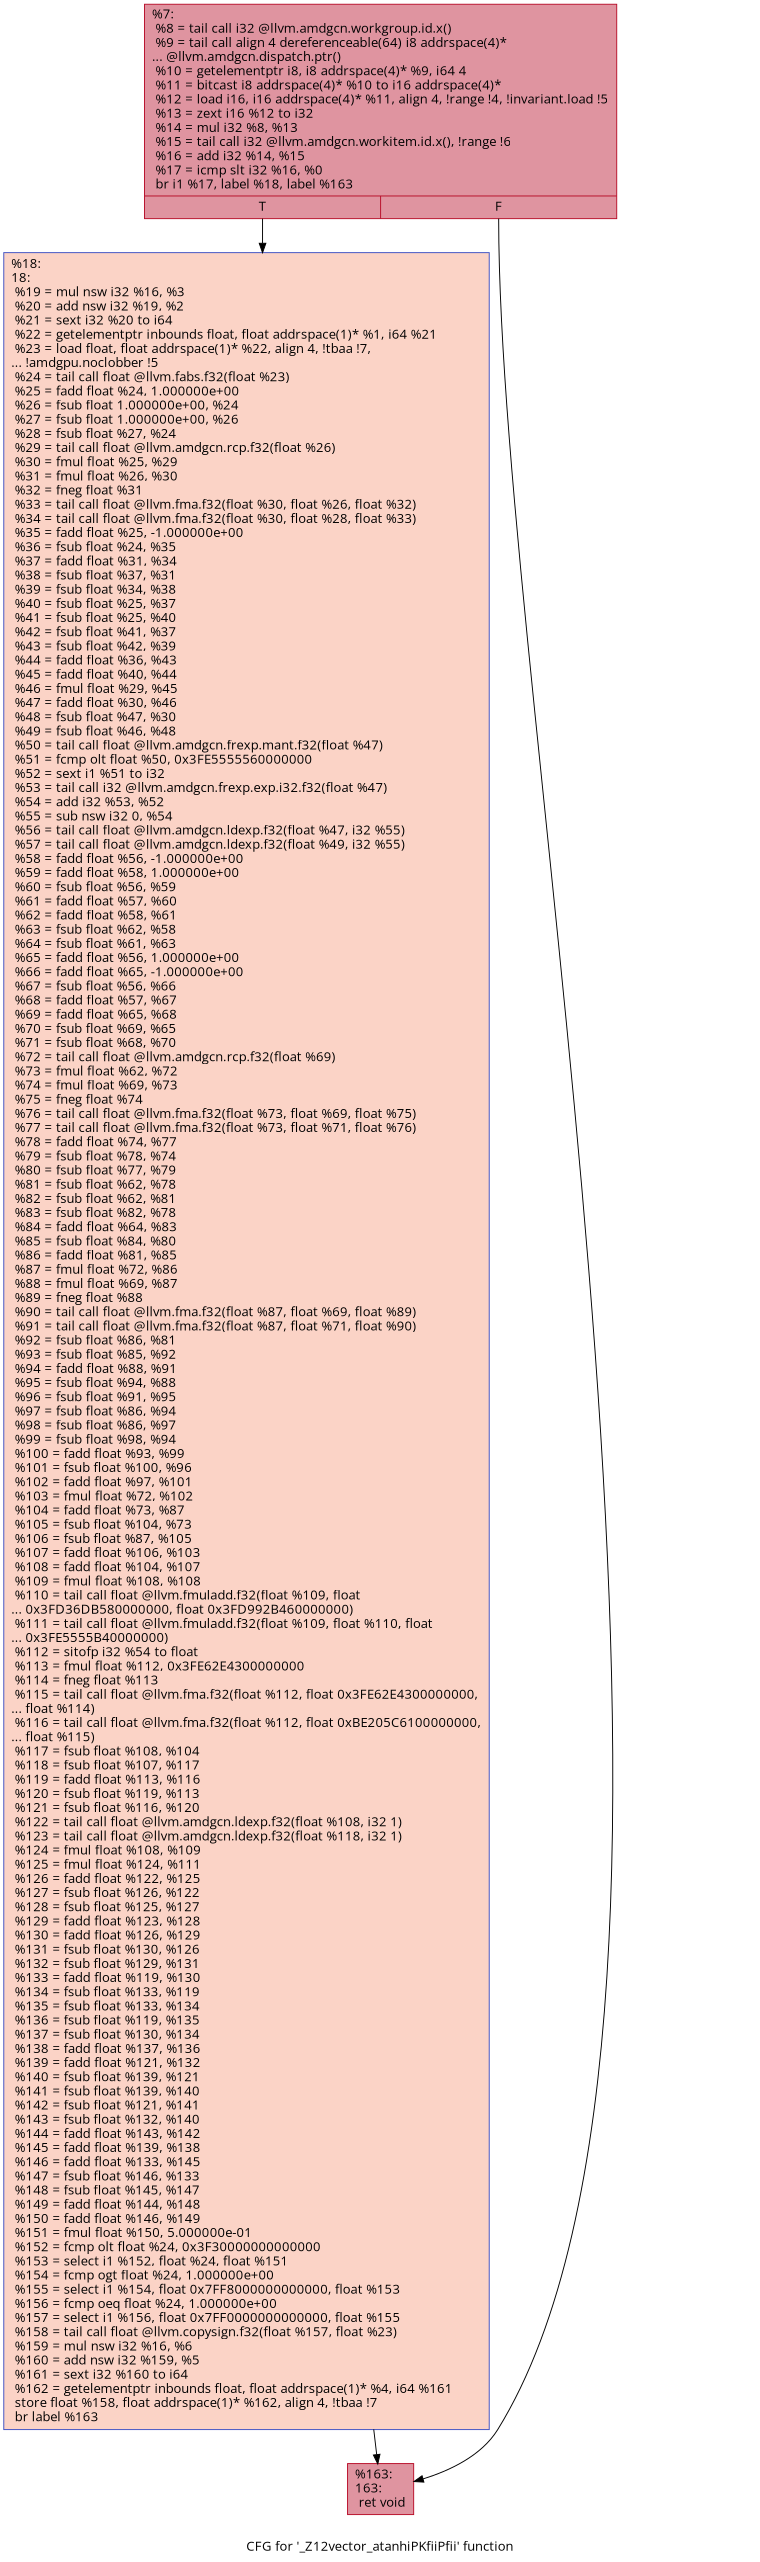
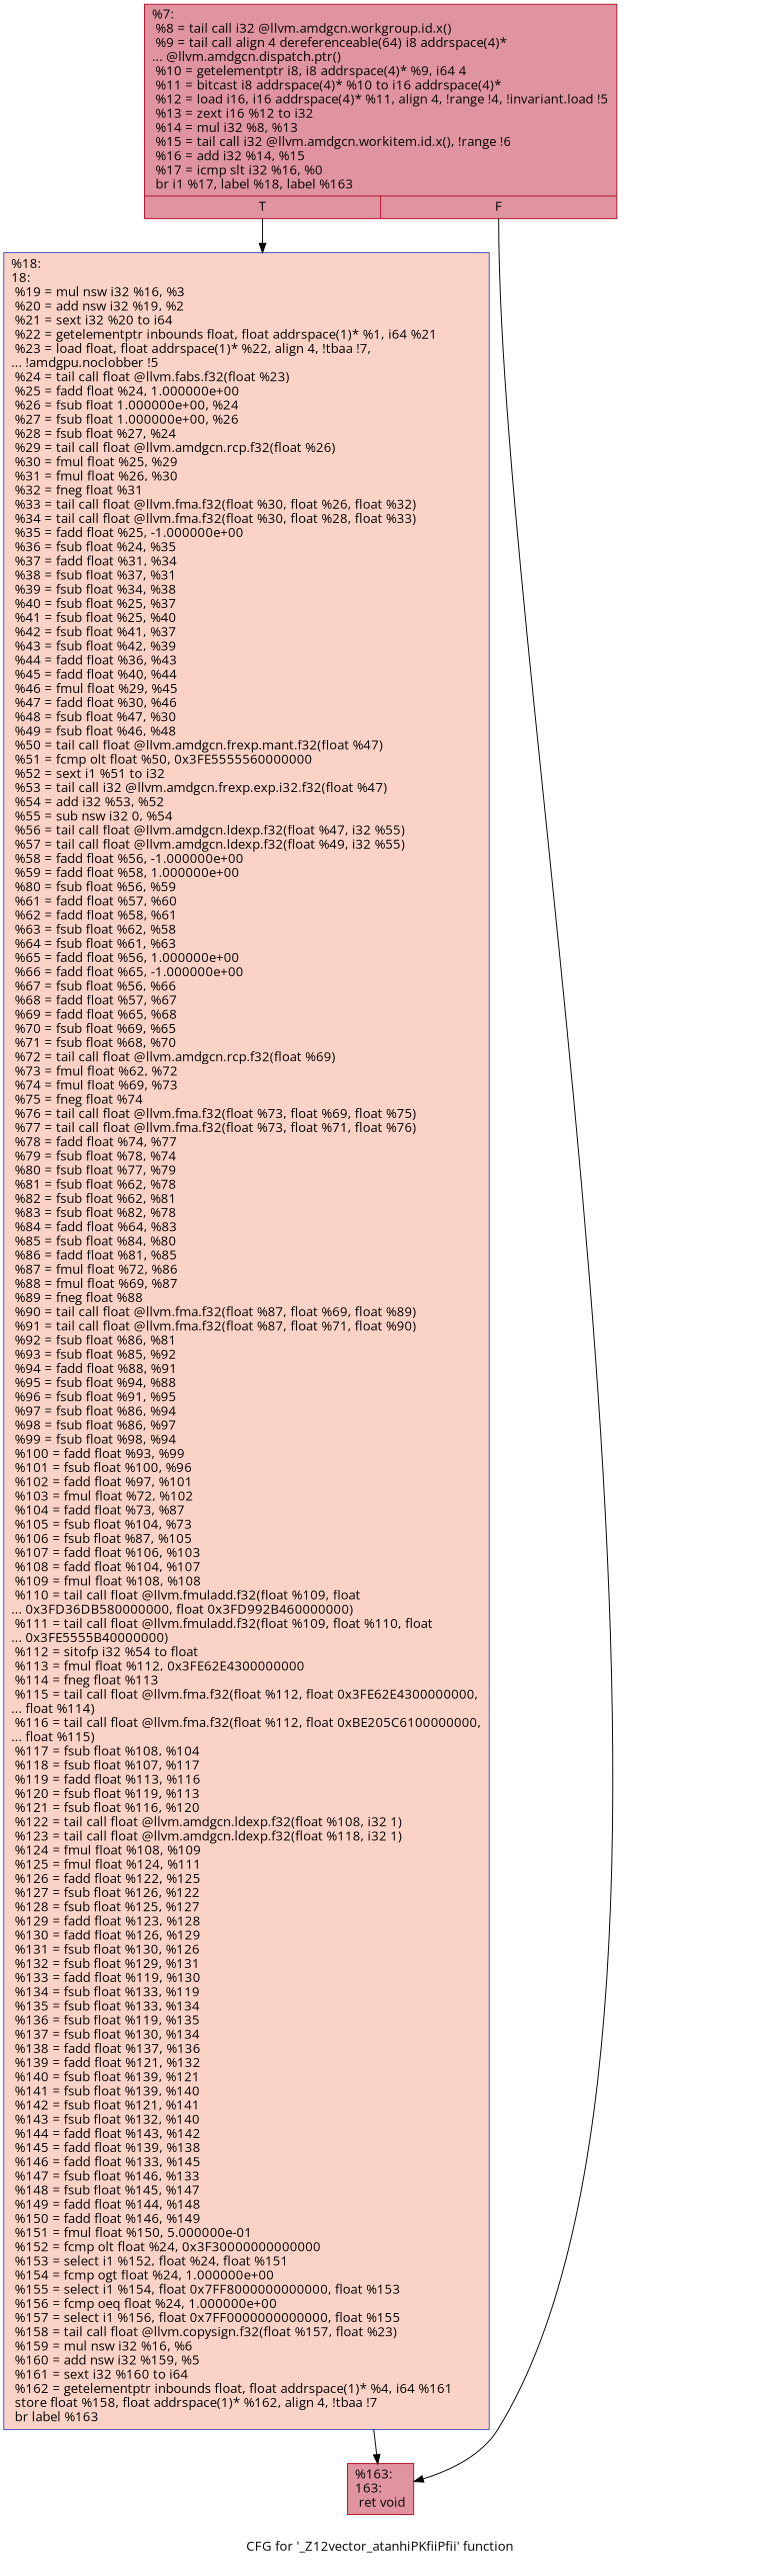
(94, 887) -> (94, 887)
